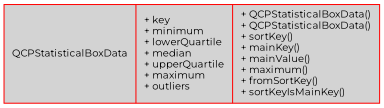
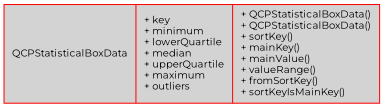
(274, 70) -> (278, 70)
